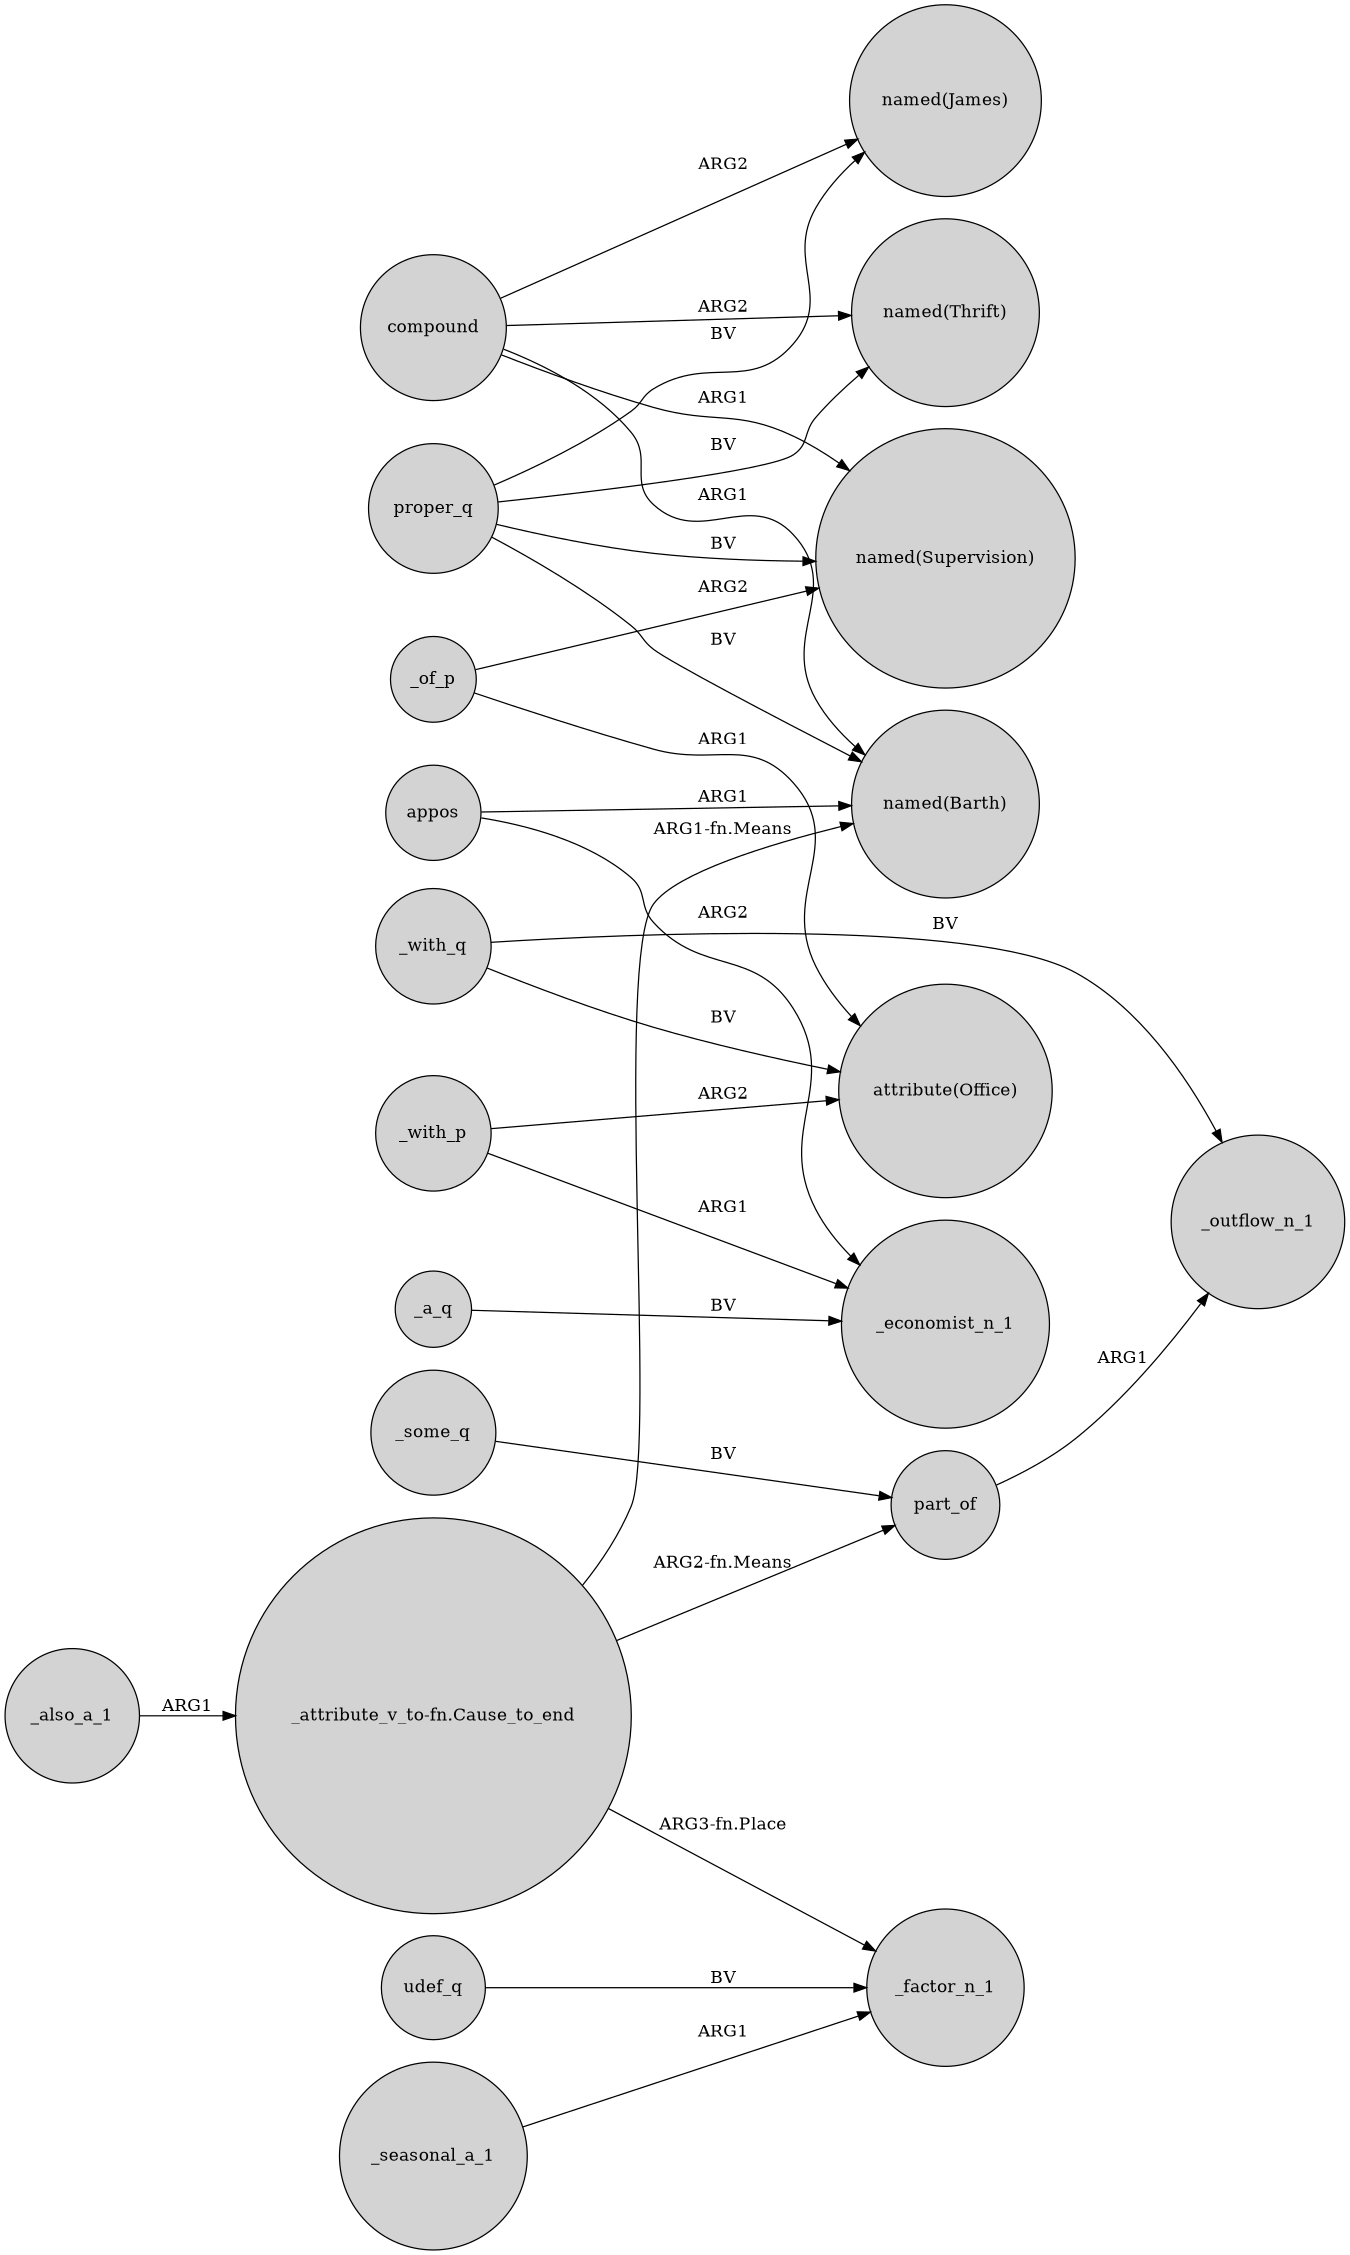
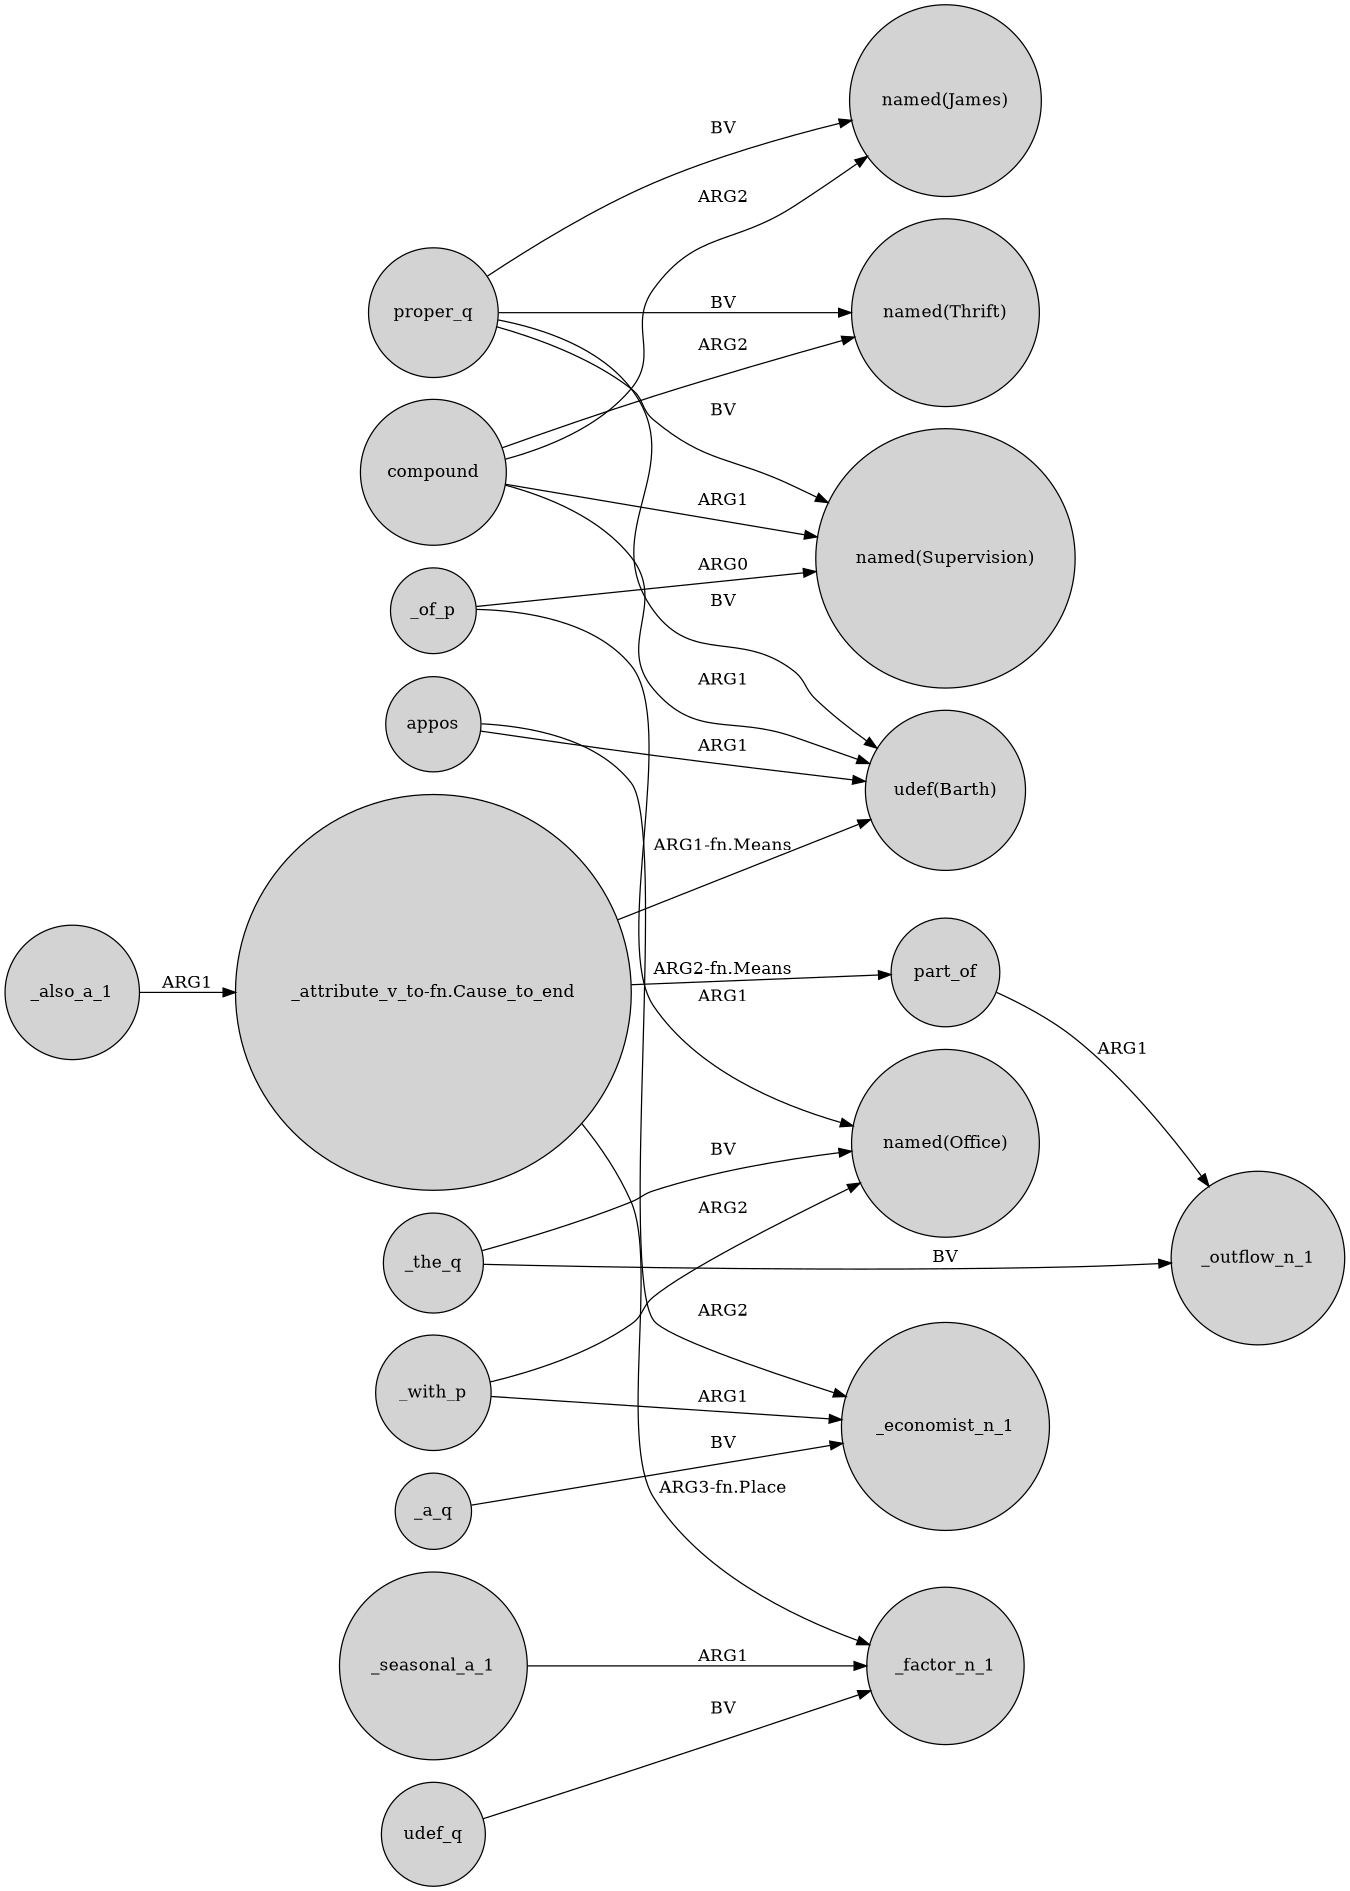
(723, 588) -> (723, 565)
(945, 804) -> (945, 790)
(433, 946) -> (433, 1263)
(945, 1091) -> (945, 1143)
(433, 1433) -> none
